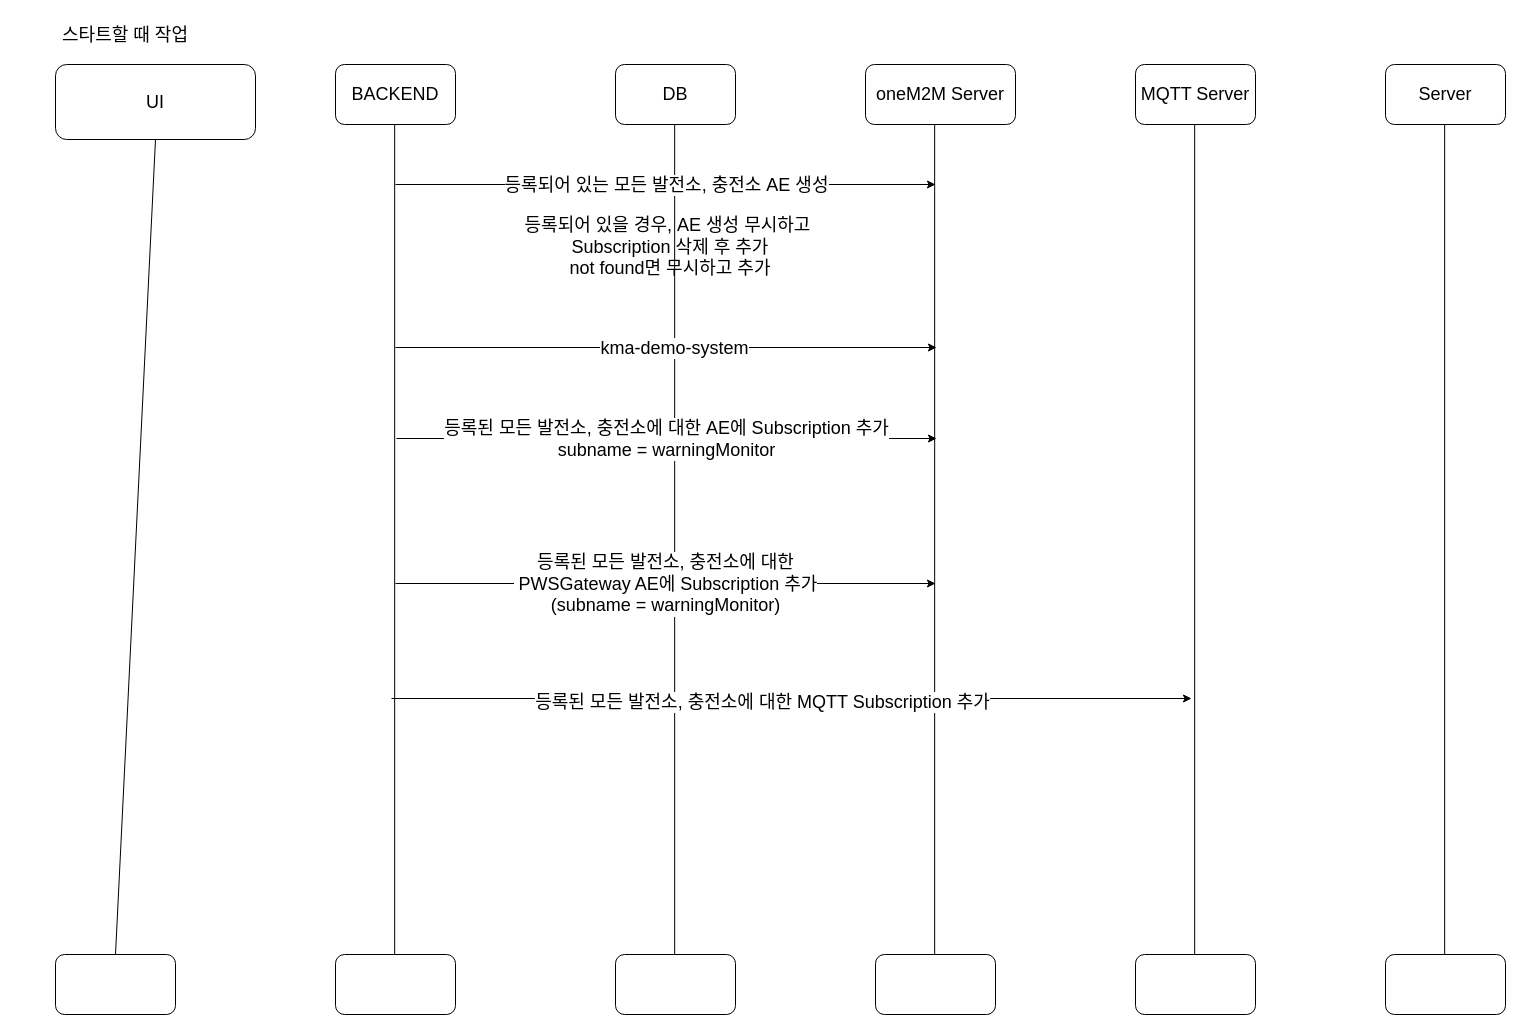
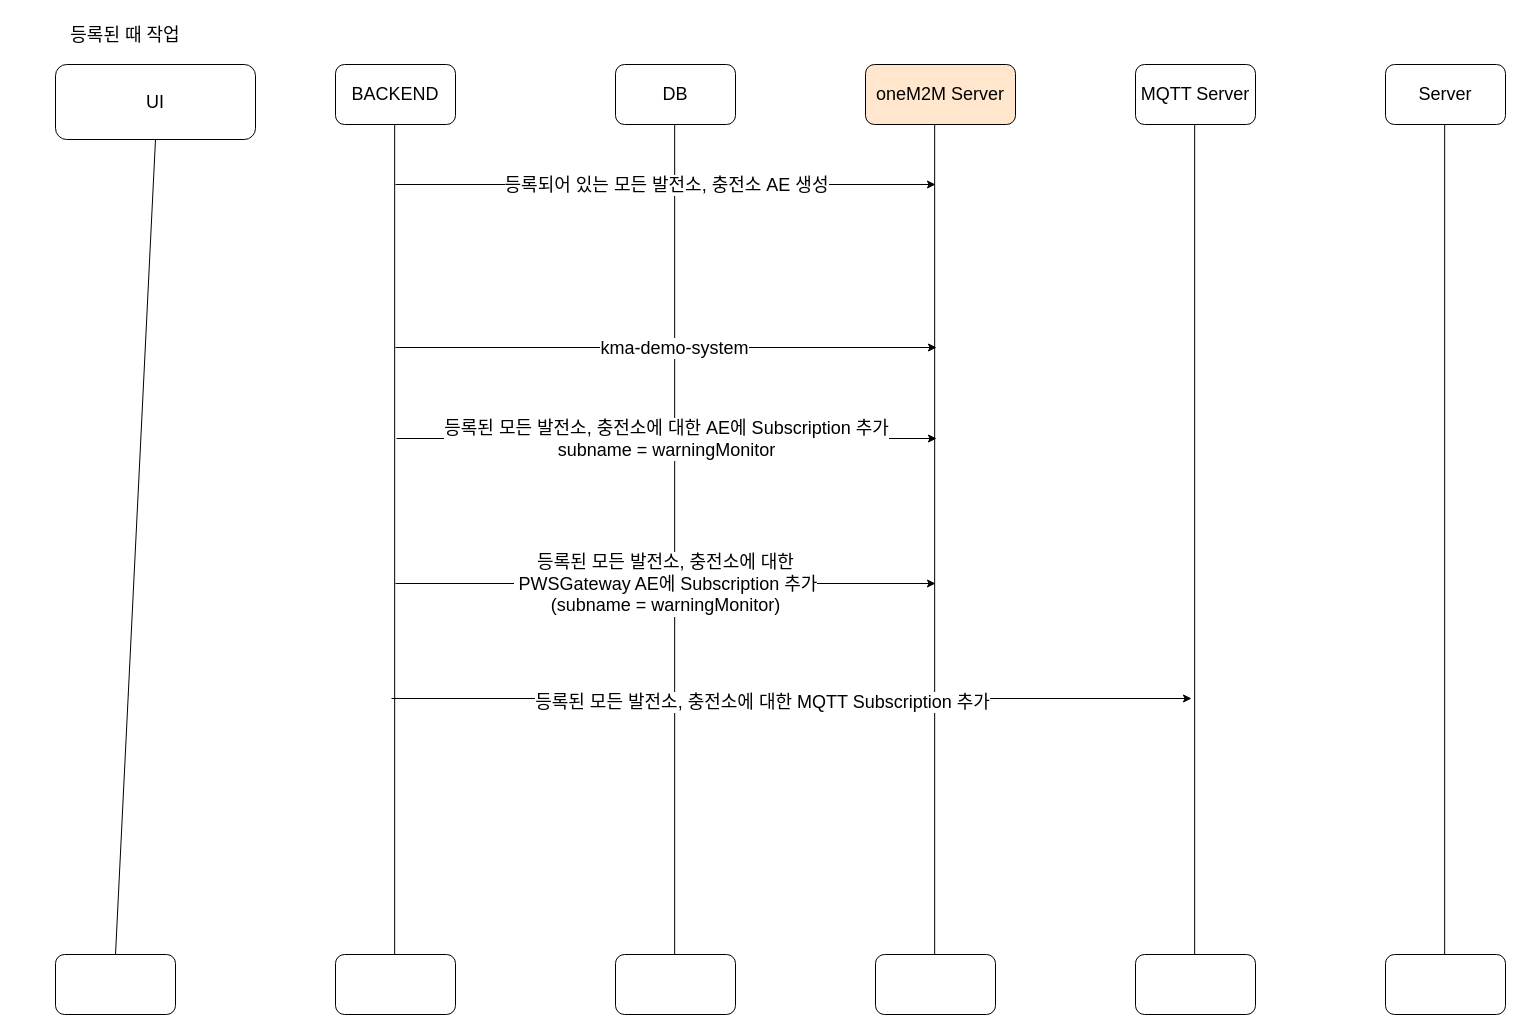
(126, 36) -> (126, 36)
(941, 95) -> (941, 95)
(671, 248) -> none
